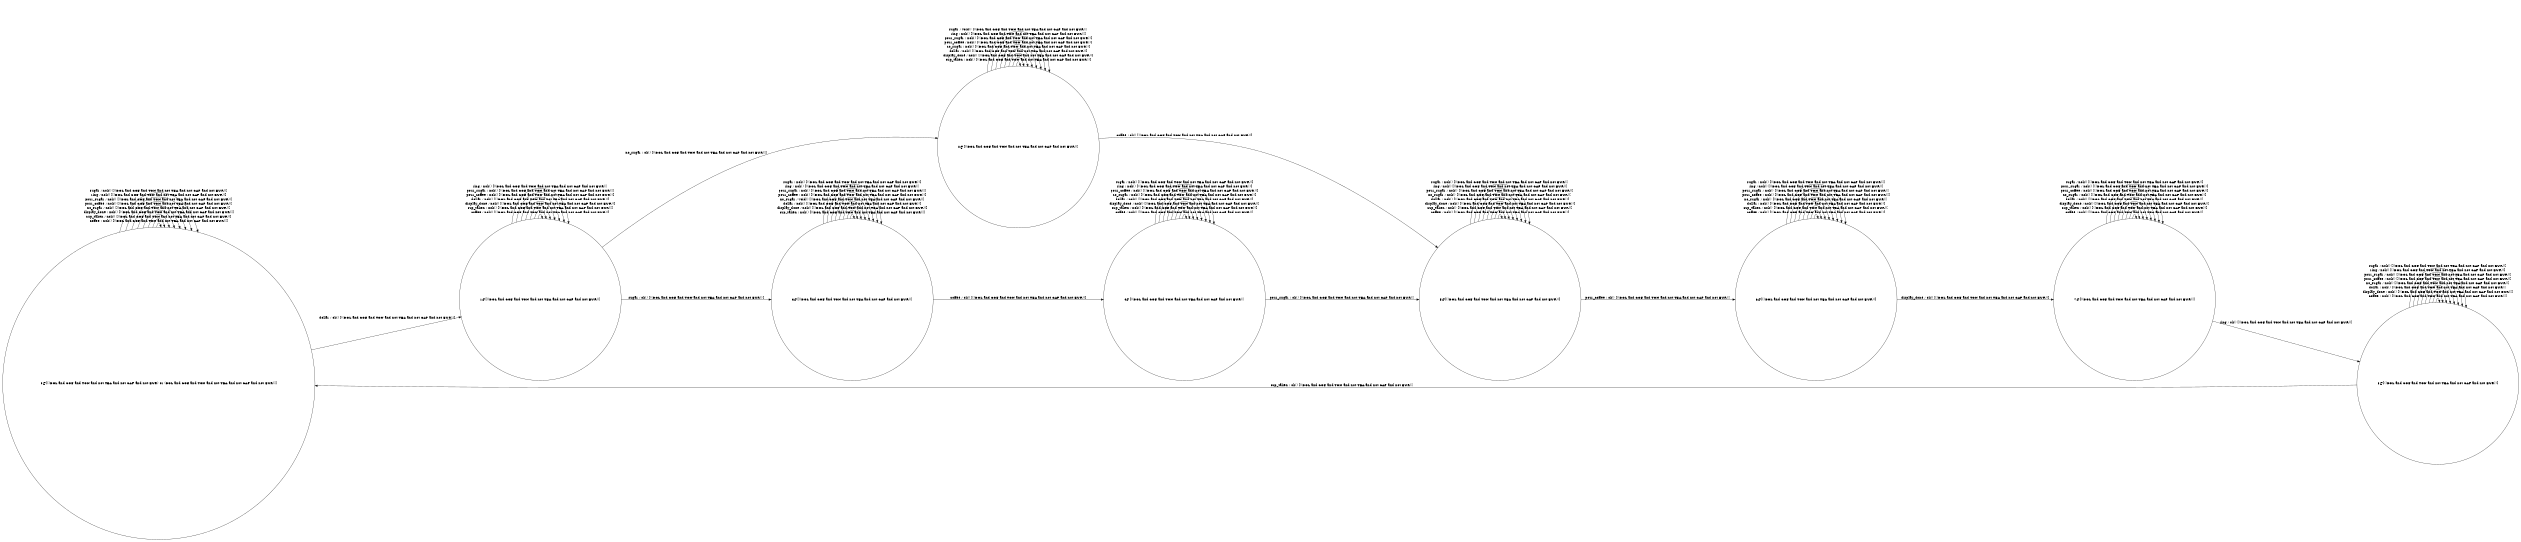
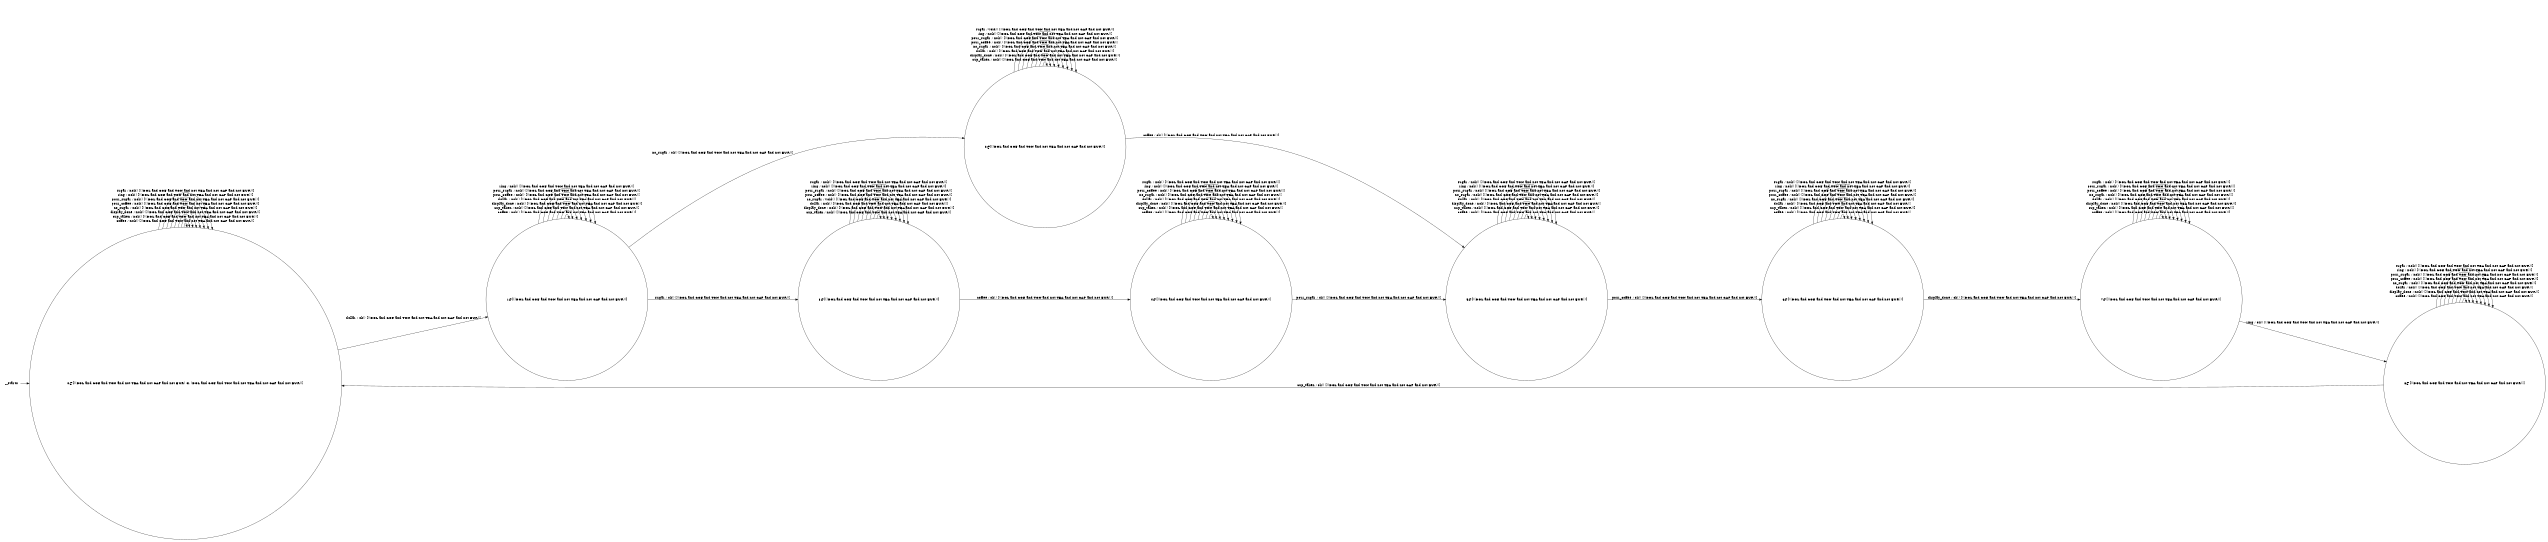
none -> (12, 383)
